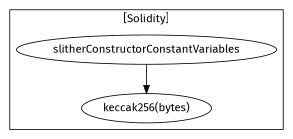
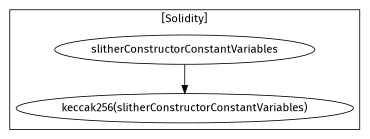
(146, 108) -> (185, 108)
